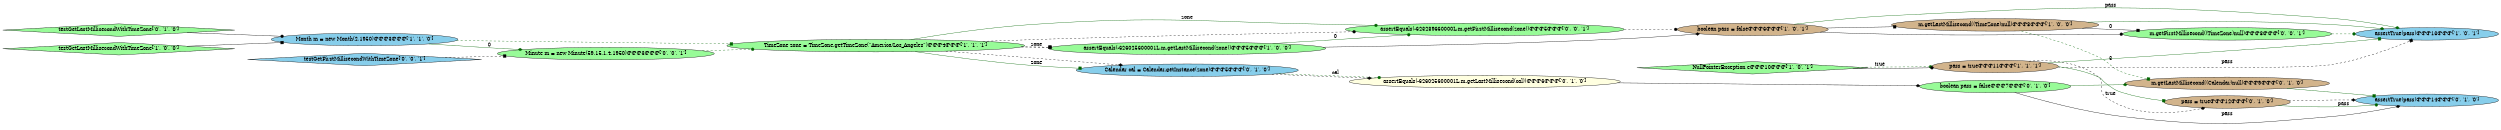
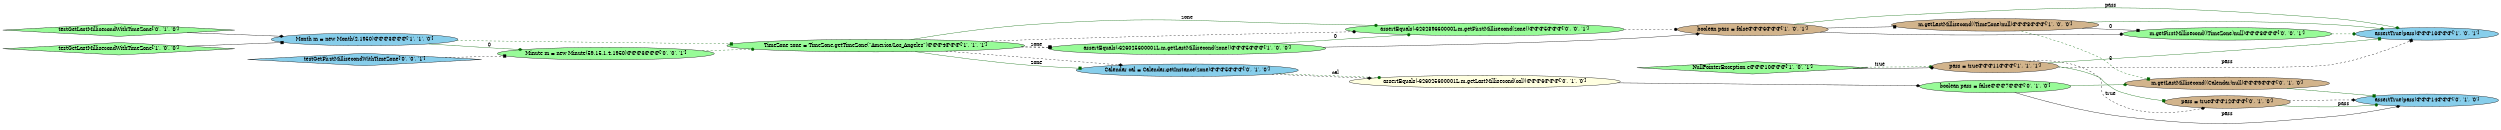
(234, 34) -> (234, 34)
